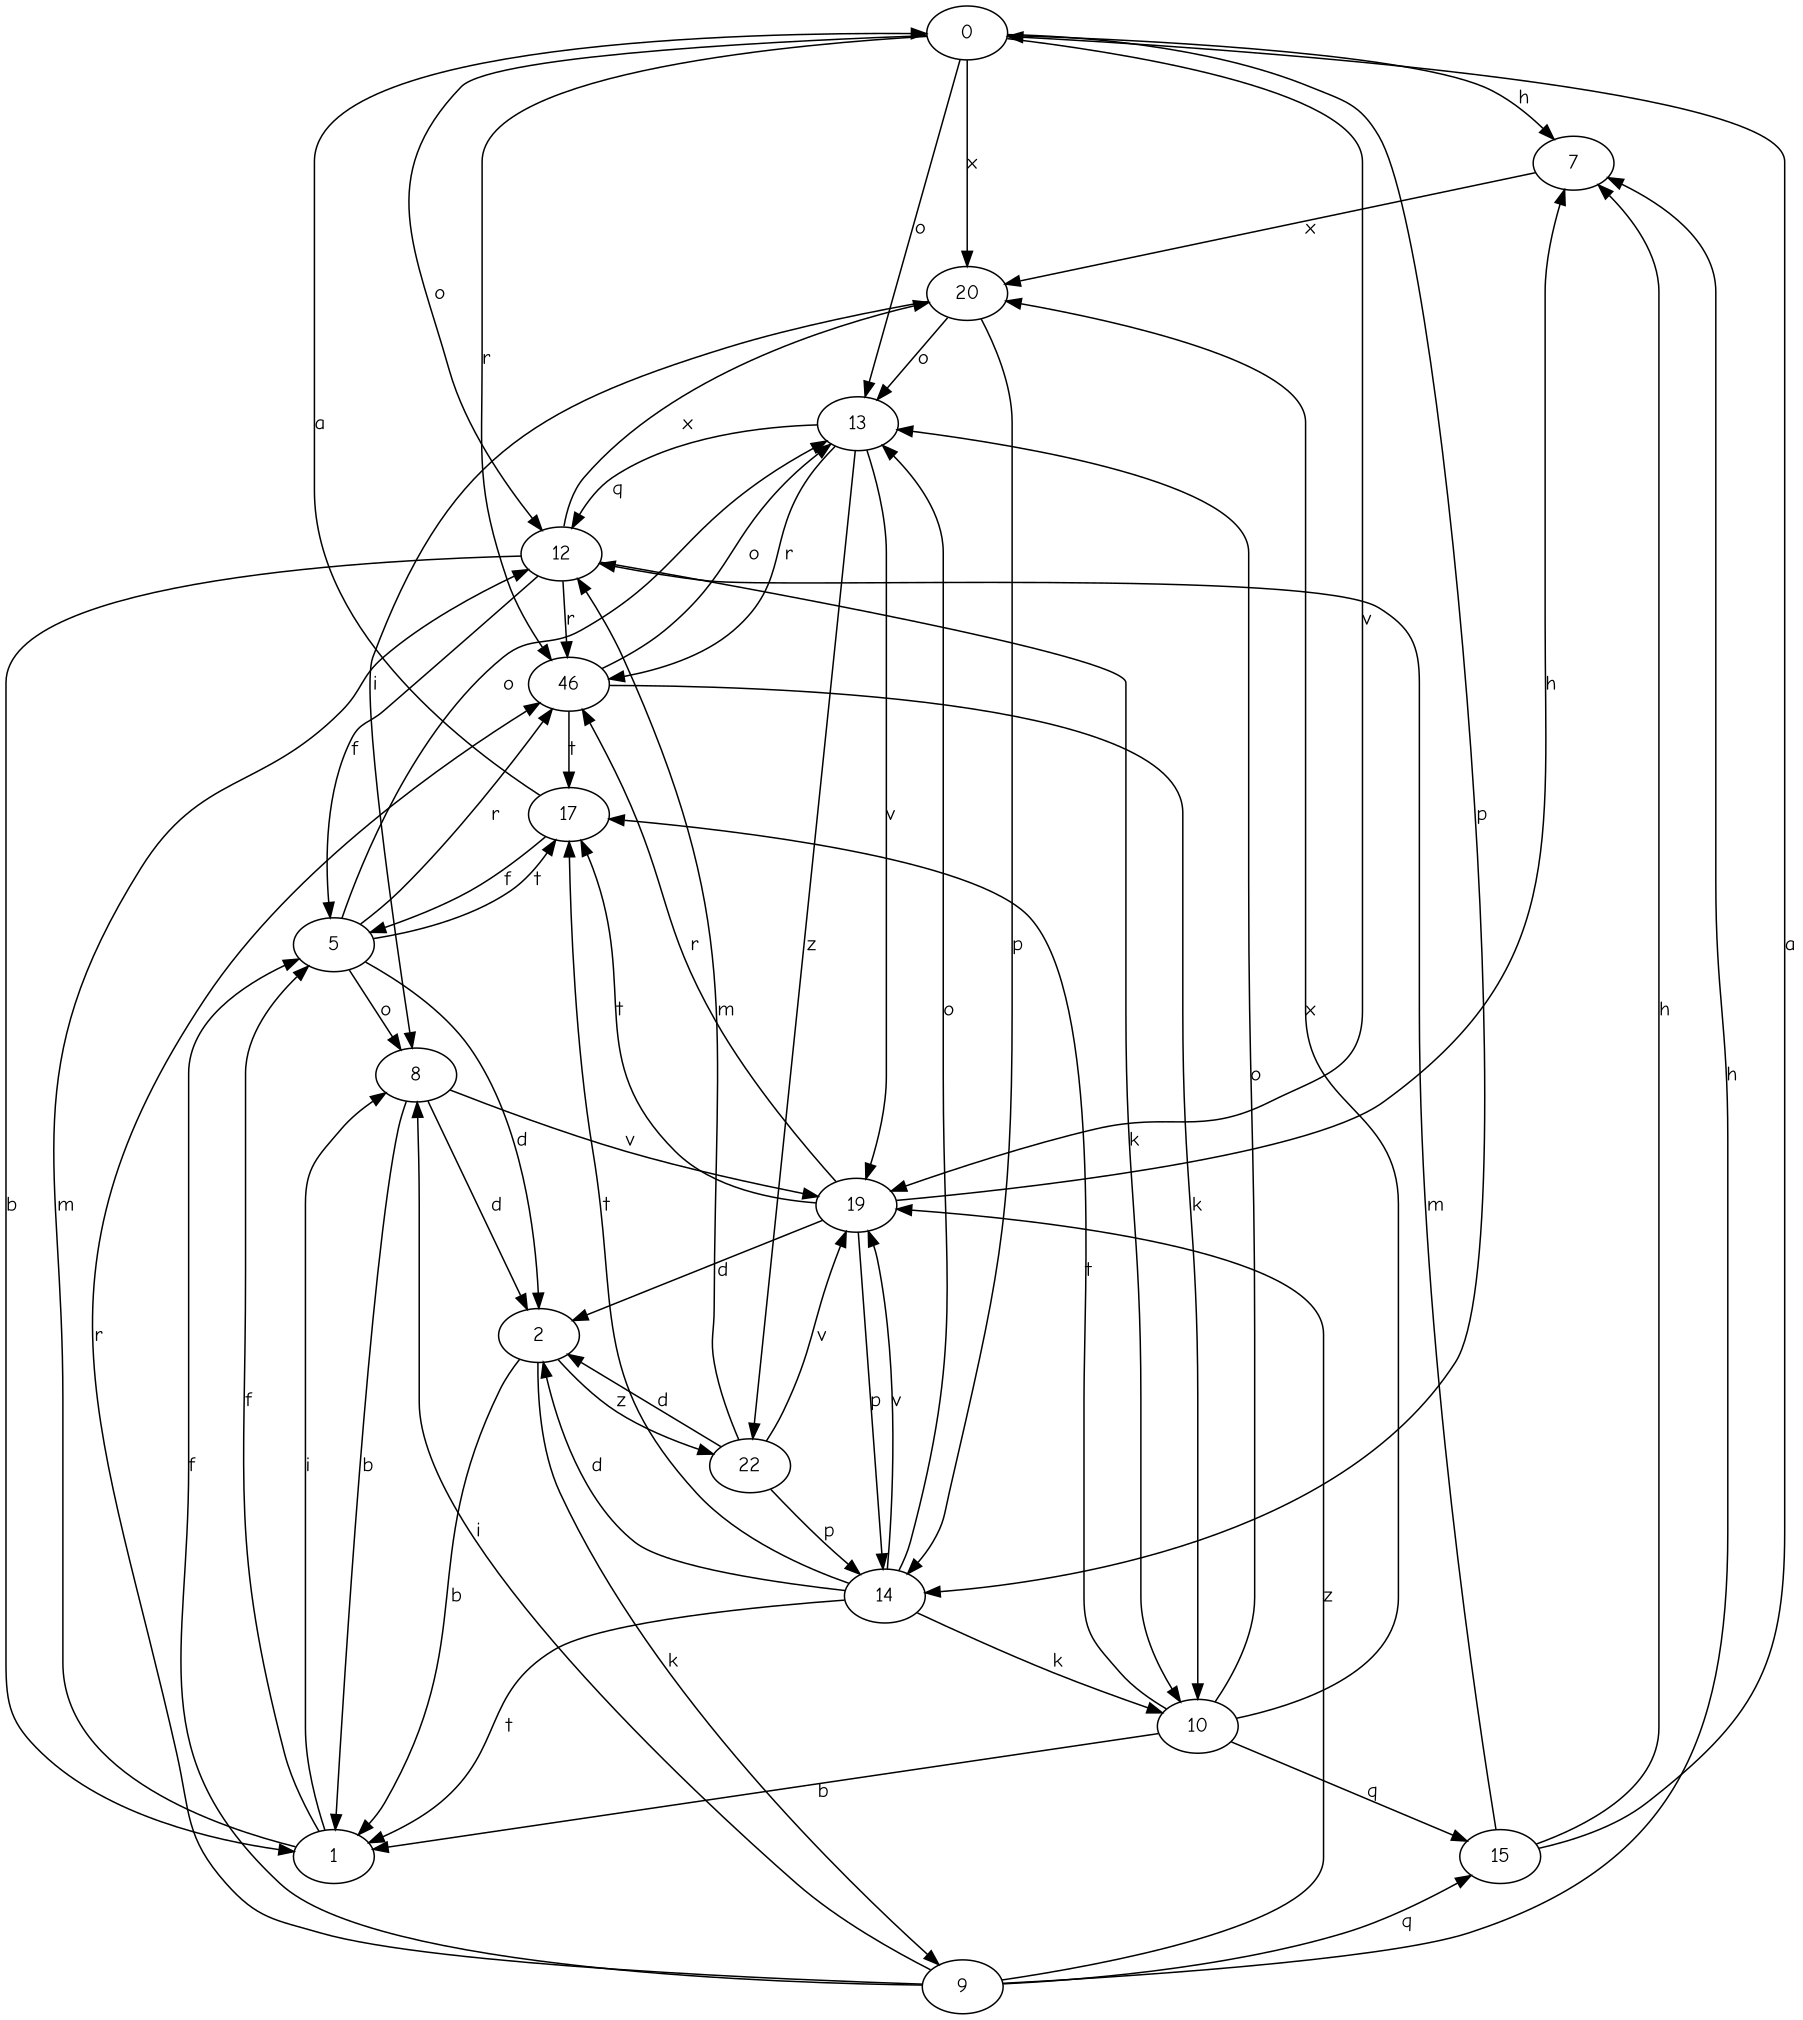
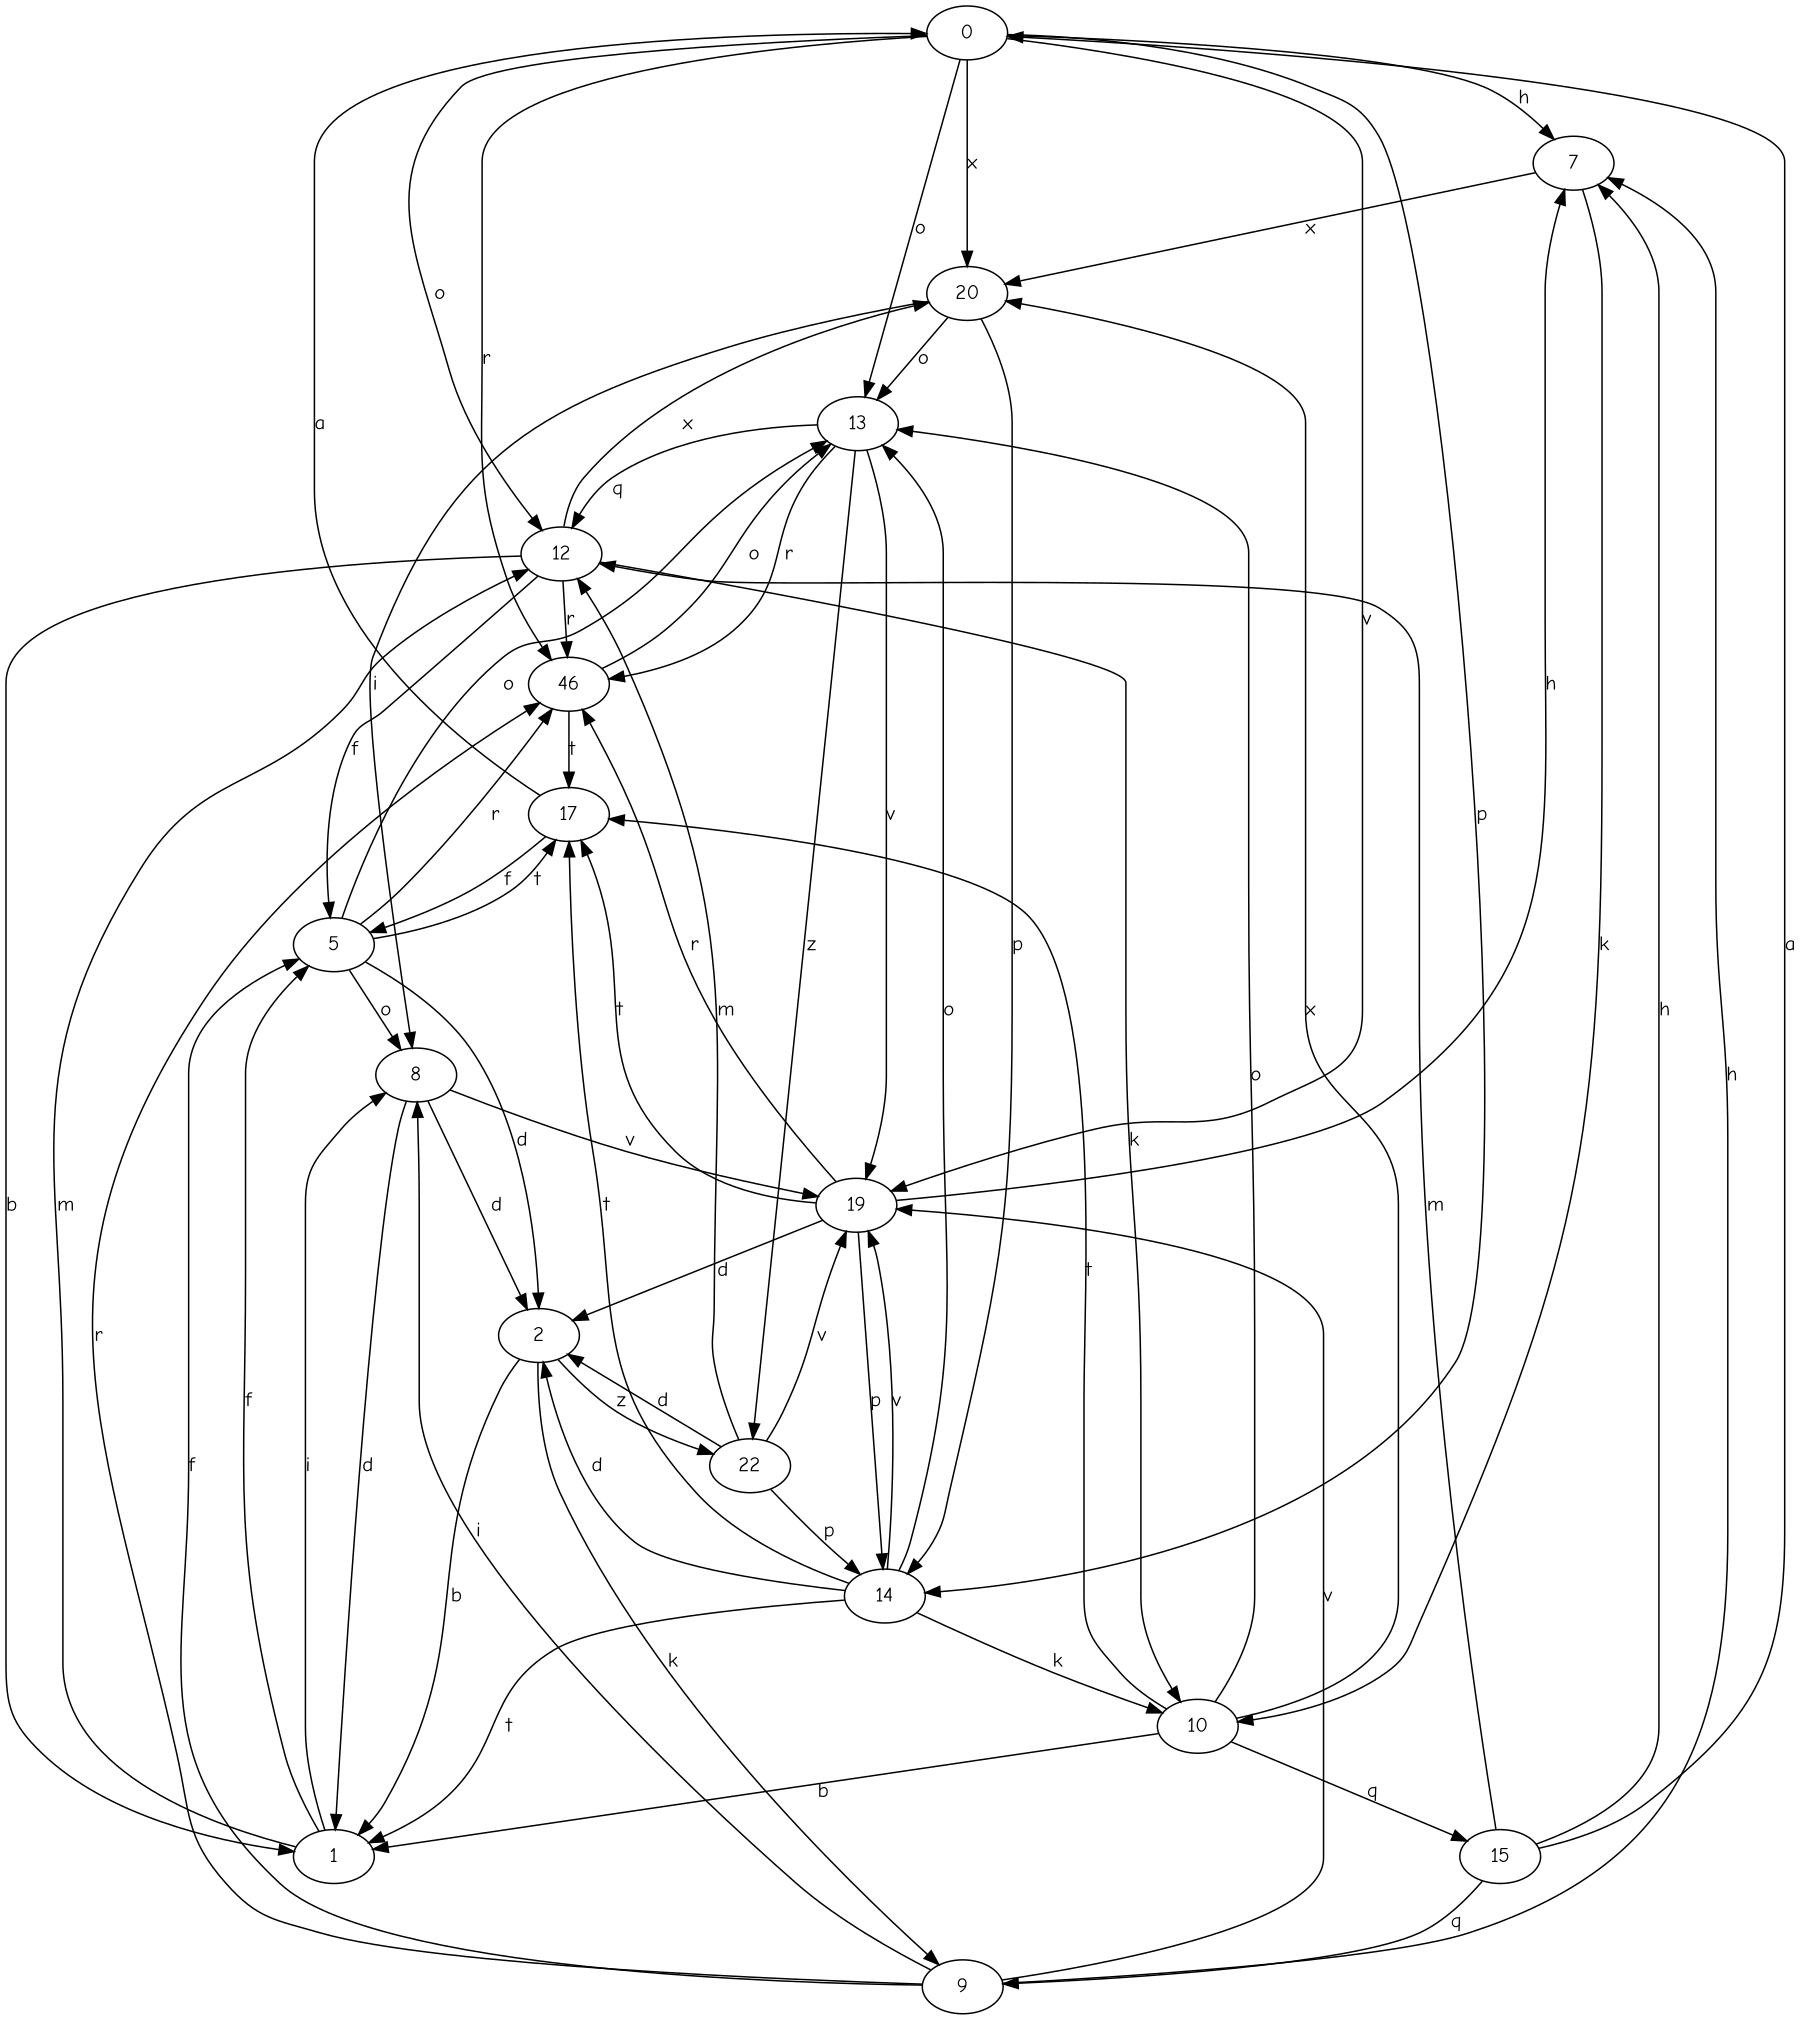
(1183, 943) -> (1594, 1021)
(368, 1466) -> (368, 1466)
(1329, 1596) -> (1329, 1596)
(1248, 1956) -> (1261, 1965)
